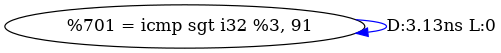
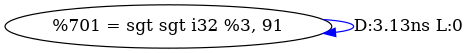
(185, 26) -> (168, 26)
